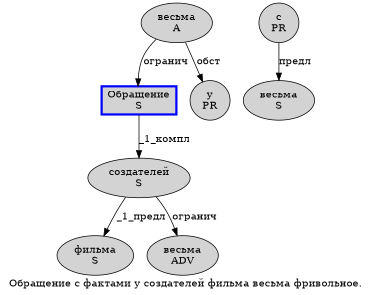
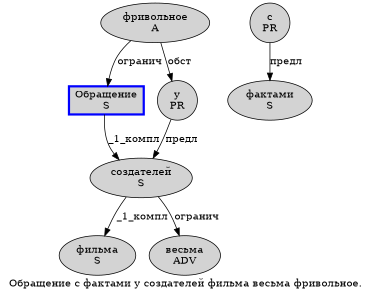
(177, 23) -> (155, 23)
(279, 100) -> (270, 100)
none -> (164, 136)
(142, 217) -> (143, 217)
